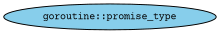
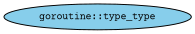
(110, 17) -> (98, 17)
